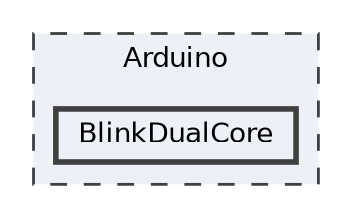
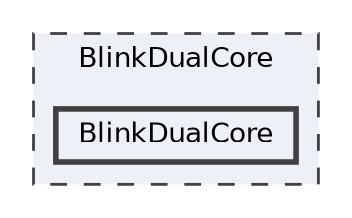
(176, 60) -> (176, 60)
